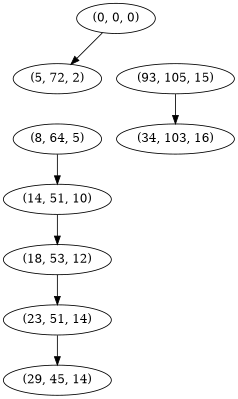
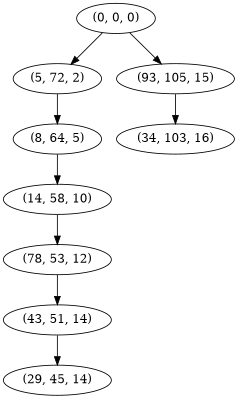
none -> (142, 45)
none -> (57, 105)
(57, 199) -> (57, 199)
(57, 260) -> (57, 260)
(57, 320) -> (57, 320)
